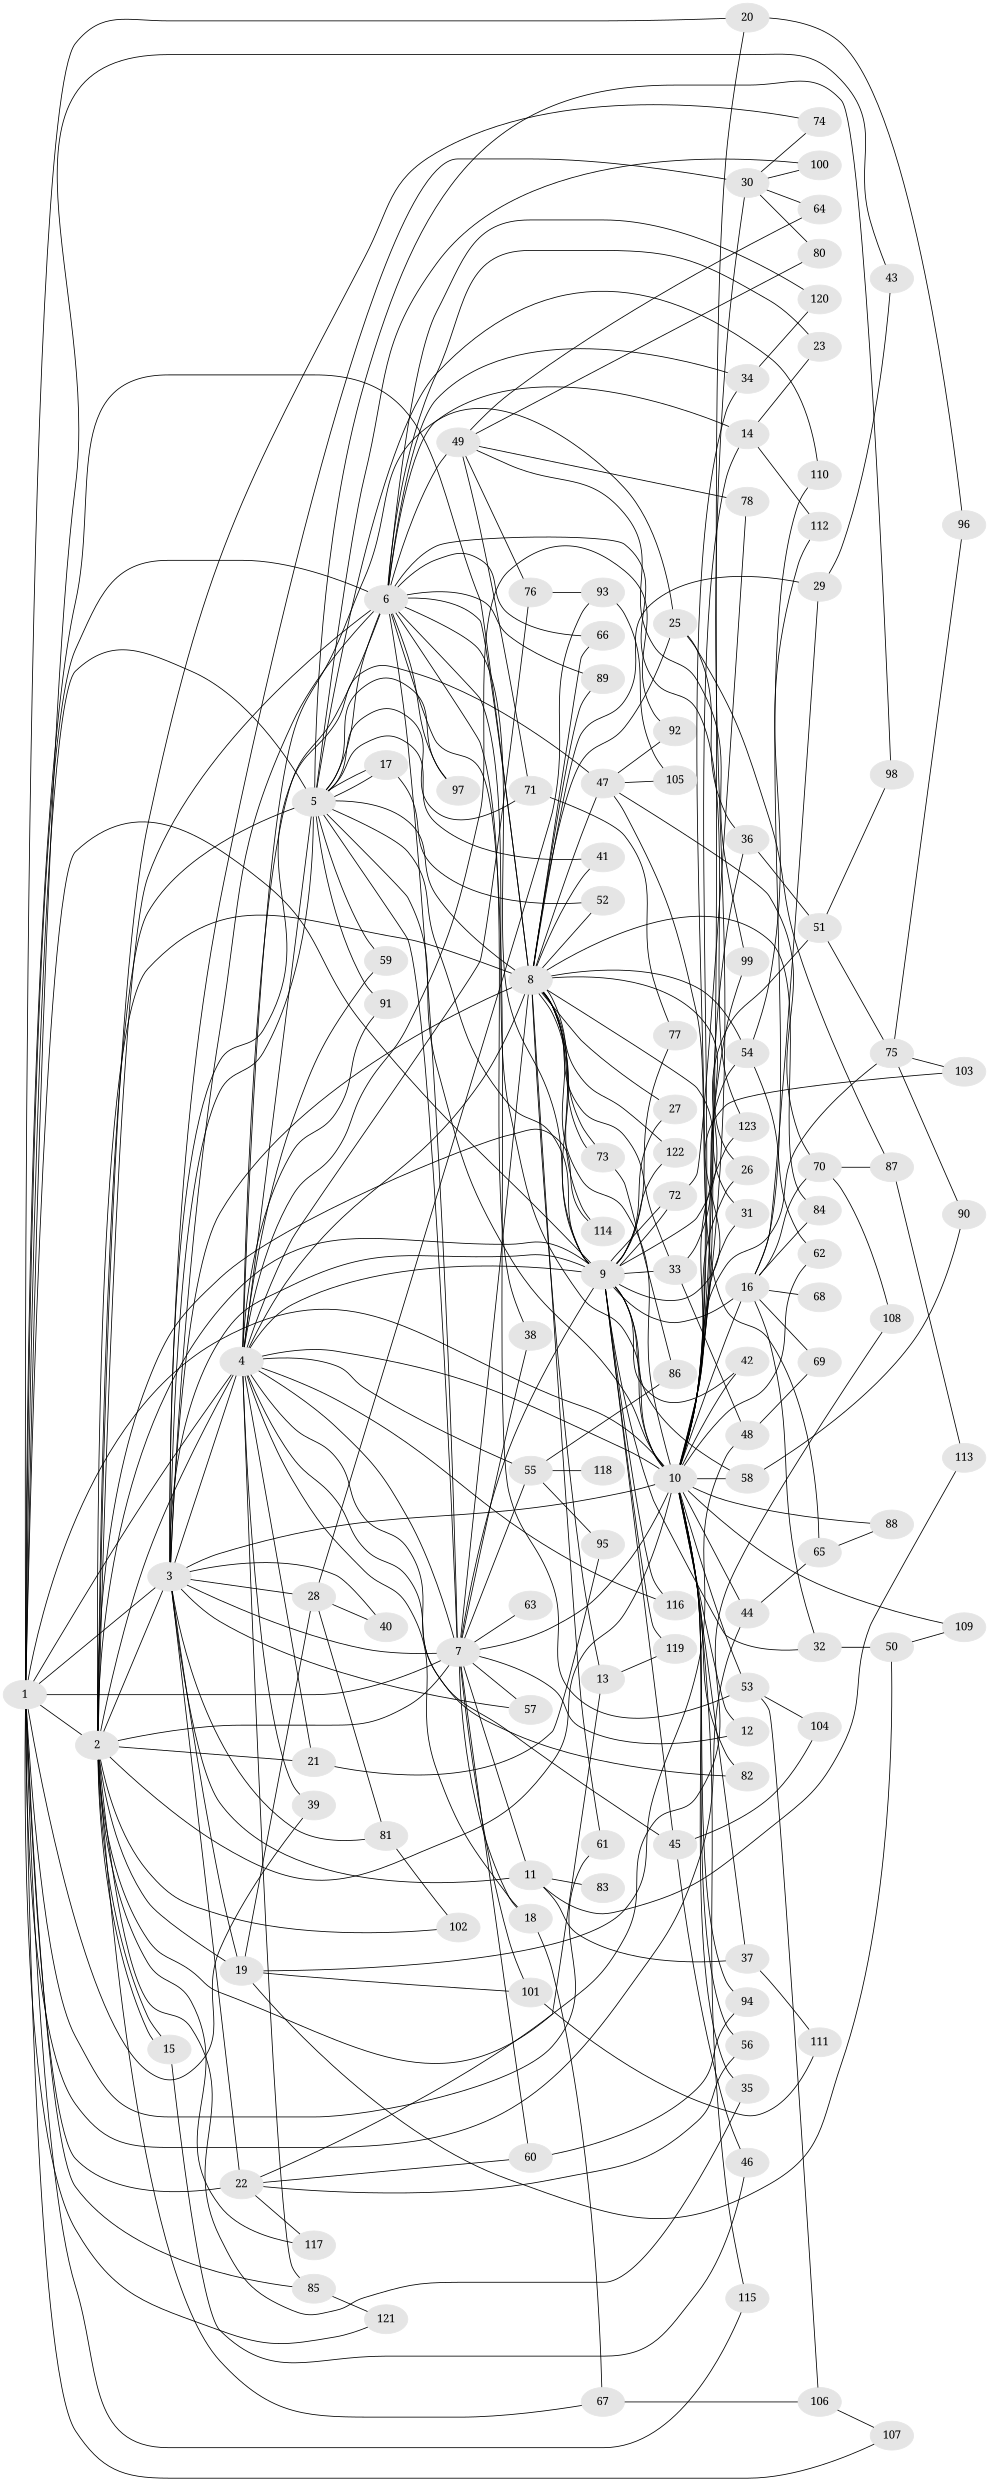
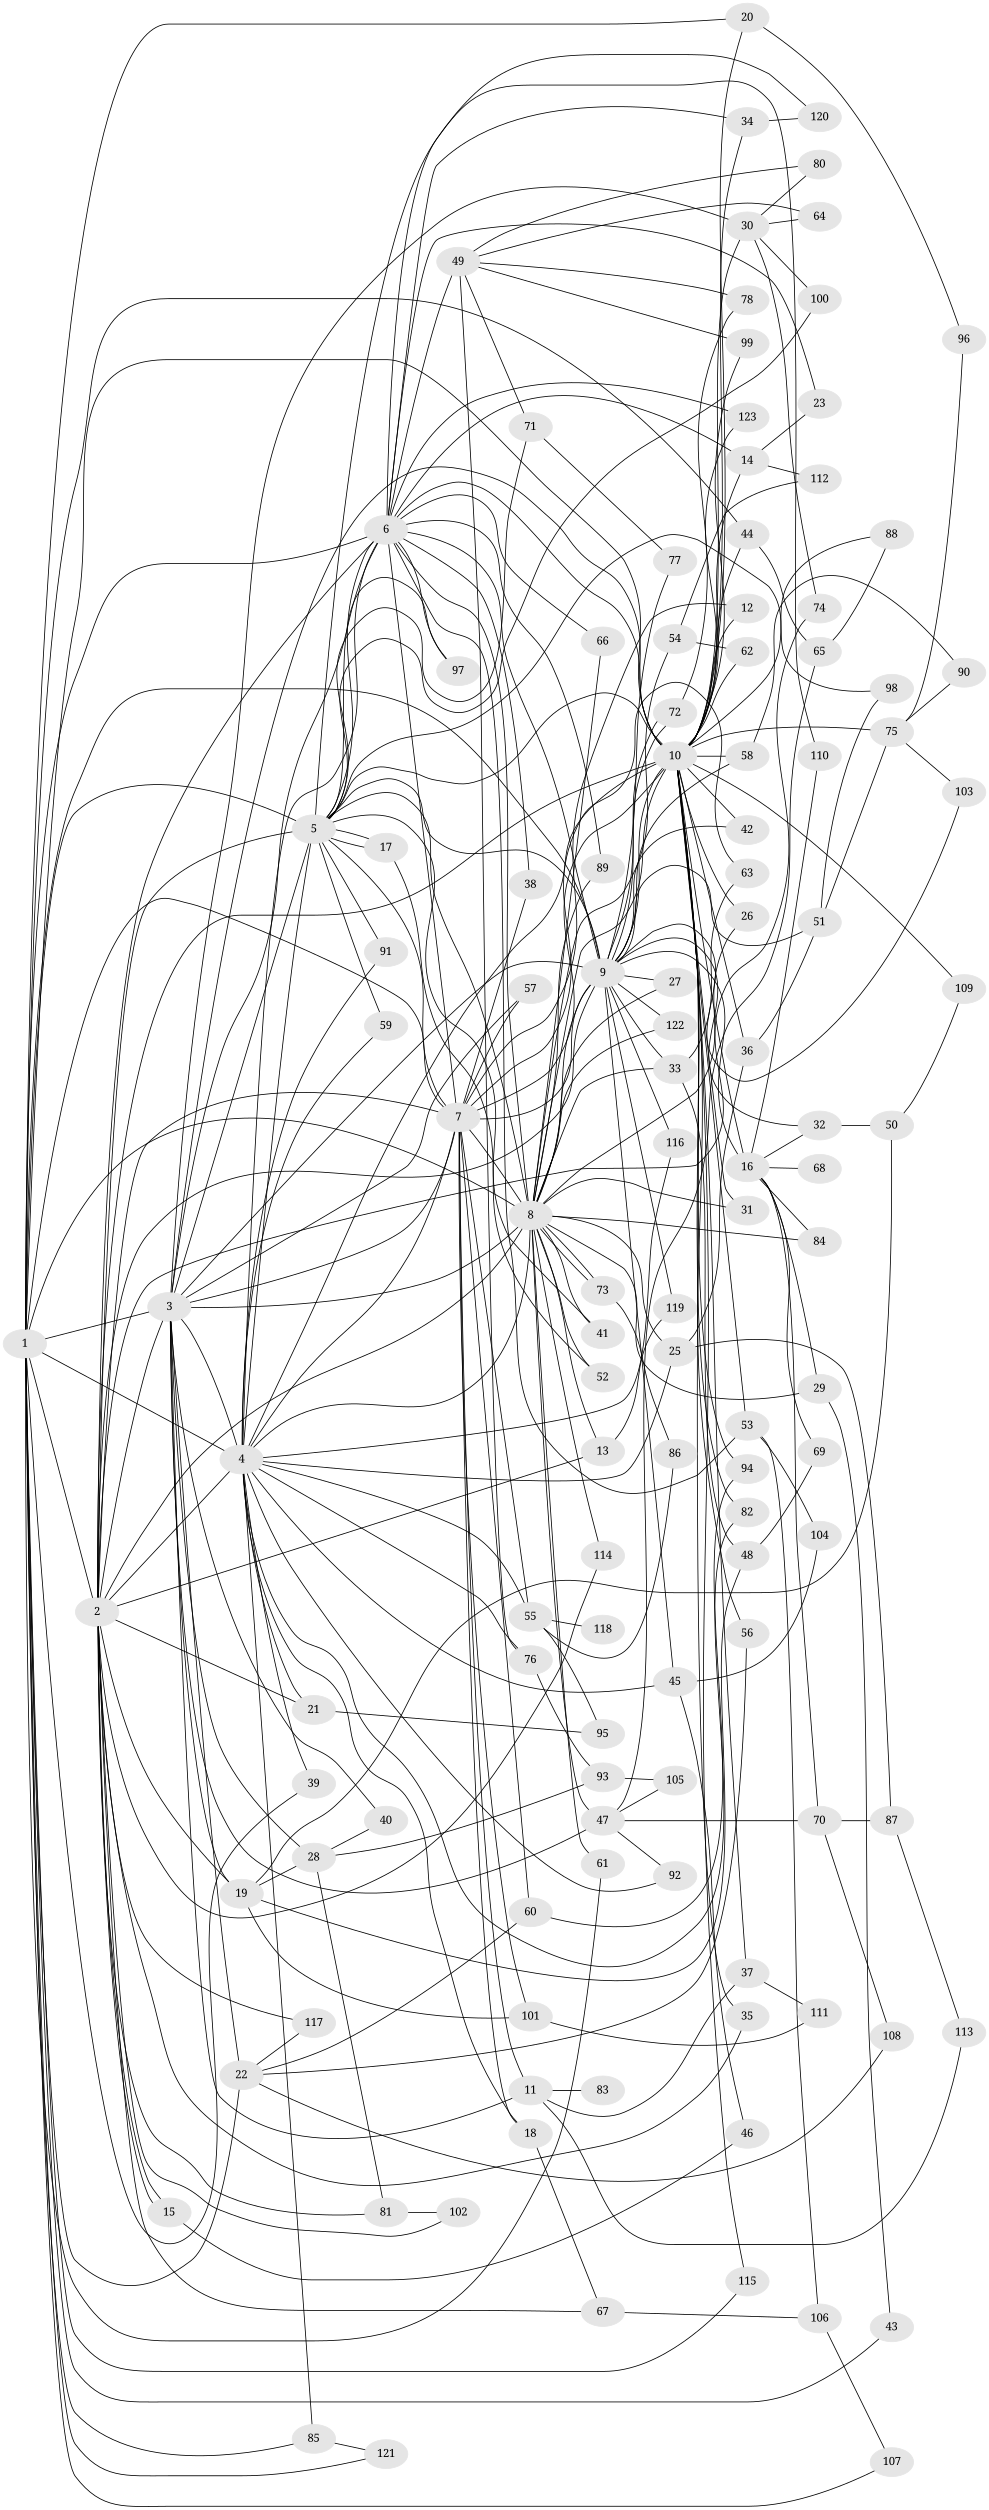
(711, 1162) -> (712, 939)
(404, 1272) -> none
(224, 1746) -> (137, 2093)
